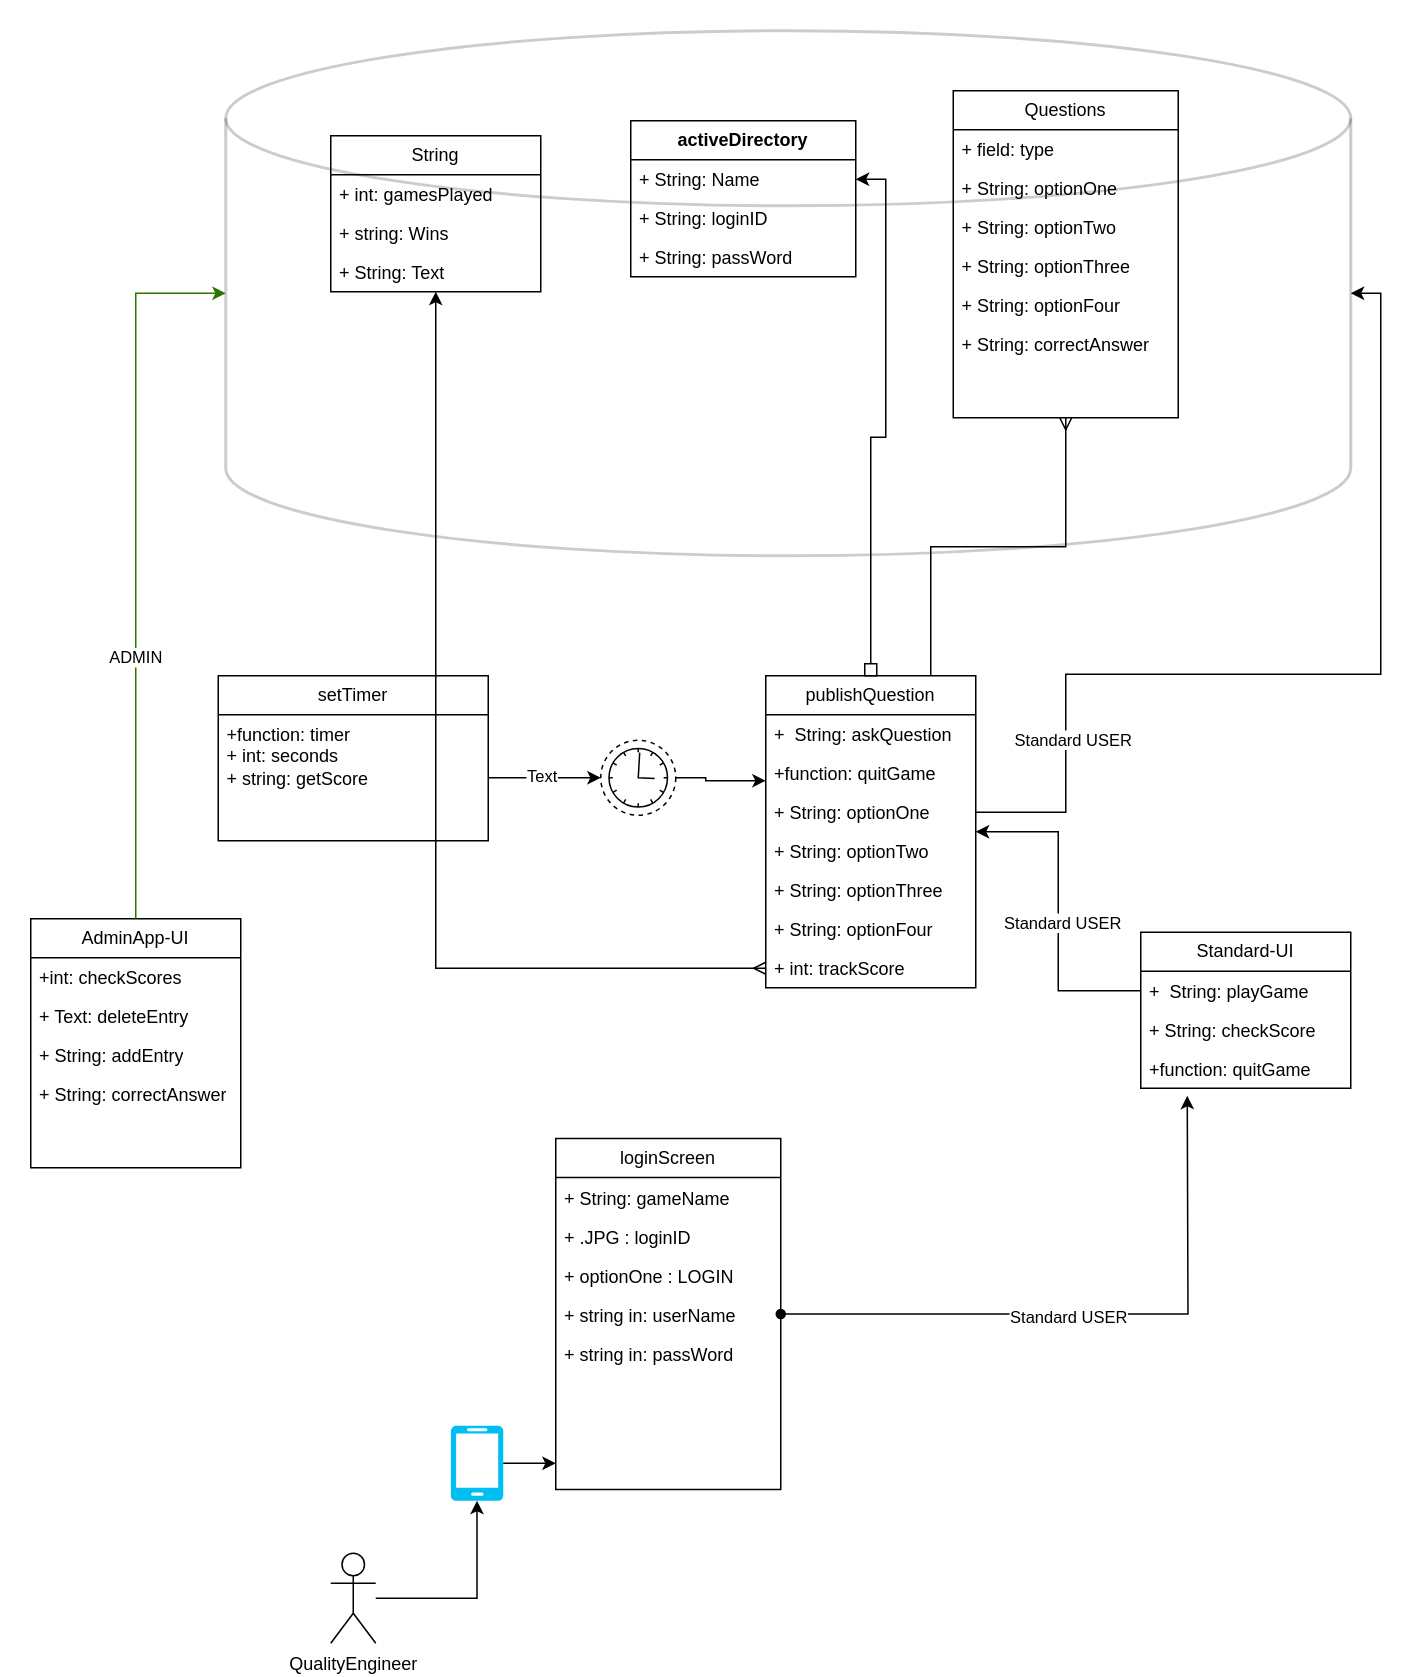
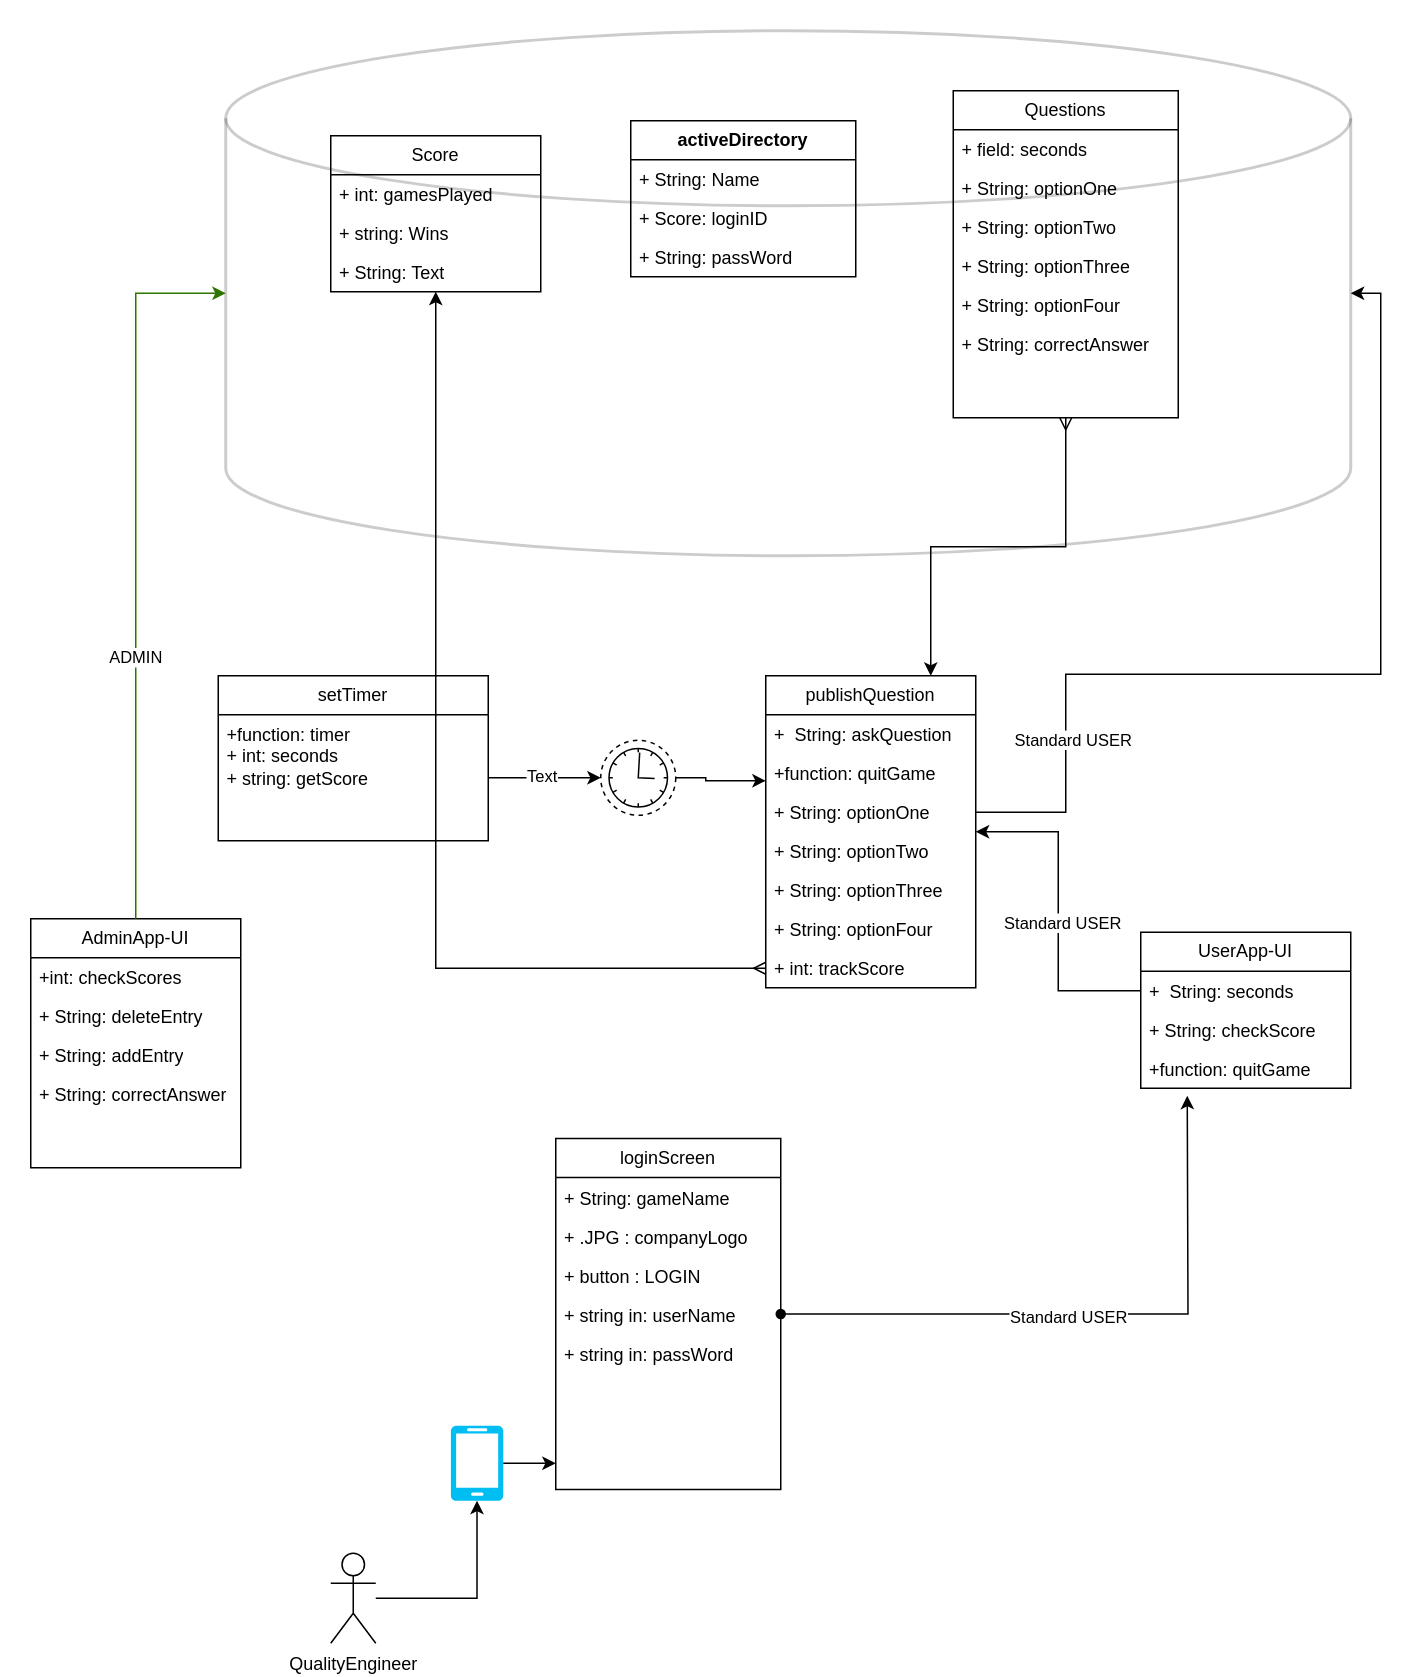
(1016, 151) -> (1031, 151)
(436, 155) -> (436, 155)
(711, 220) -> (709, 220)
(886, 419) -> none
(931, 667) -> (931, 664)
(1246, 952) -> (1246, 952)
(1234, 993) -> (1231, 993)
(126, 1018) -> (134, 1018)
(629, 1239) -> (654, 1239)
(649, 1278) -> (636, 1278)
